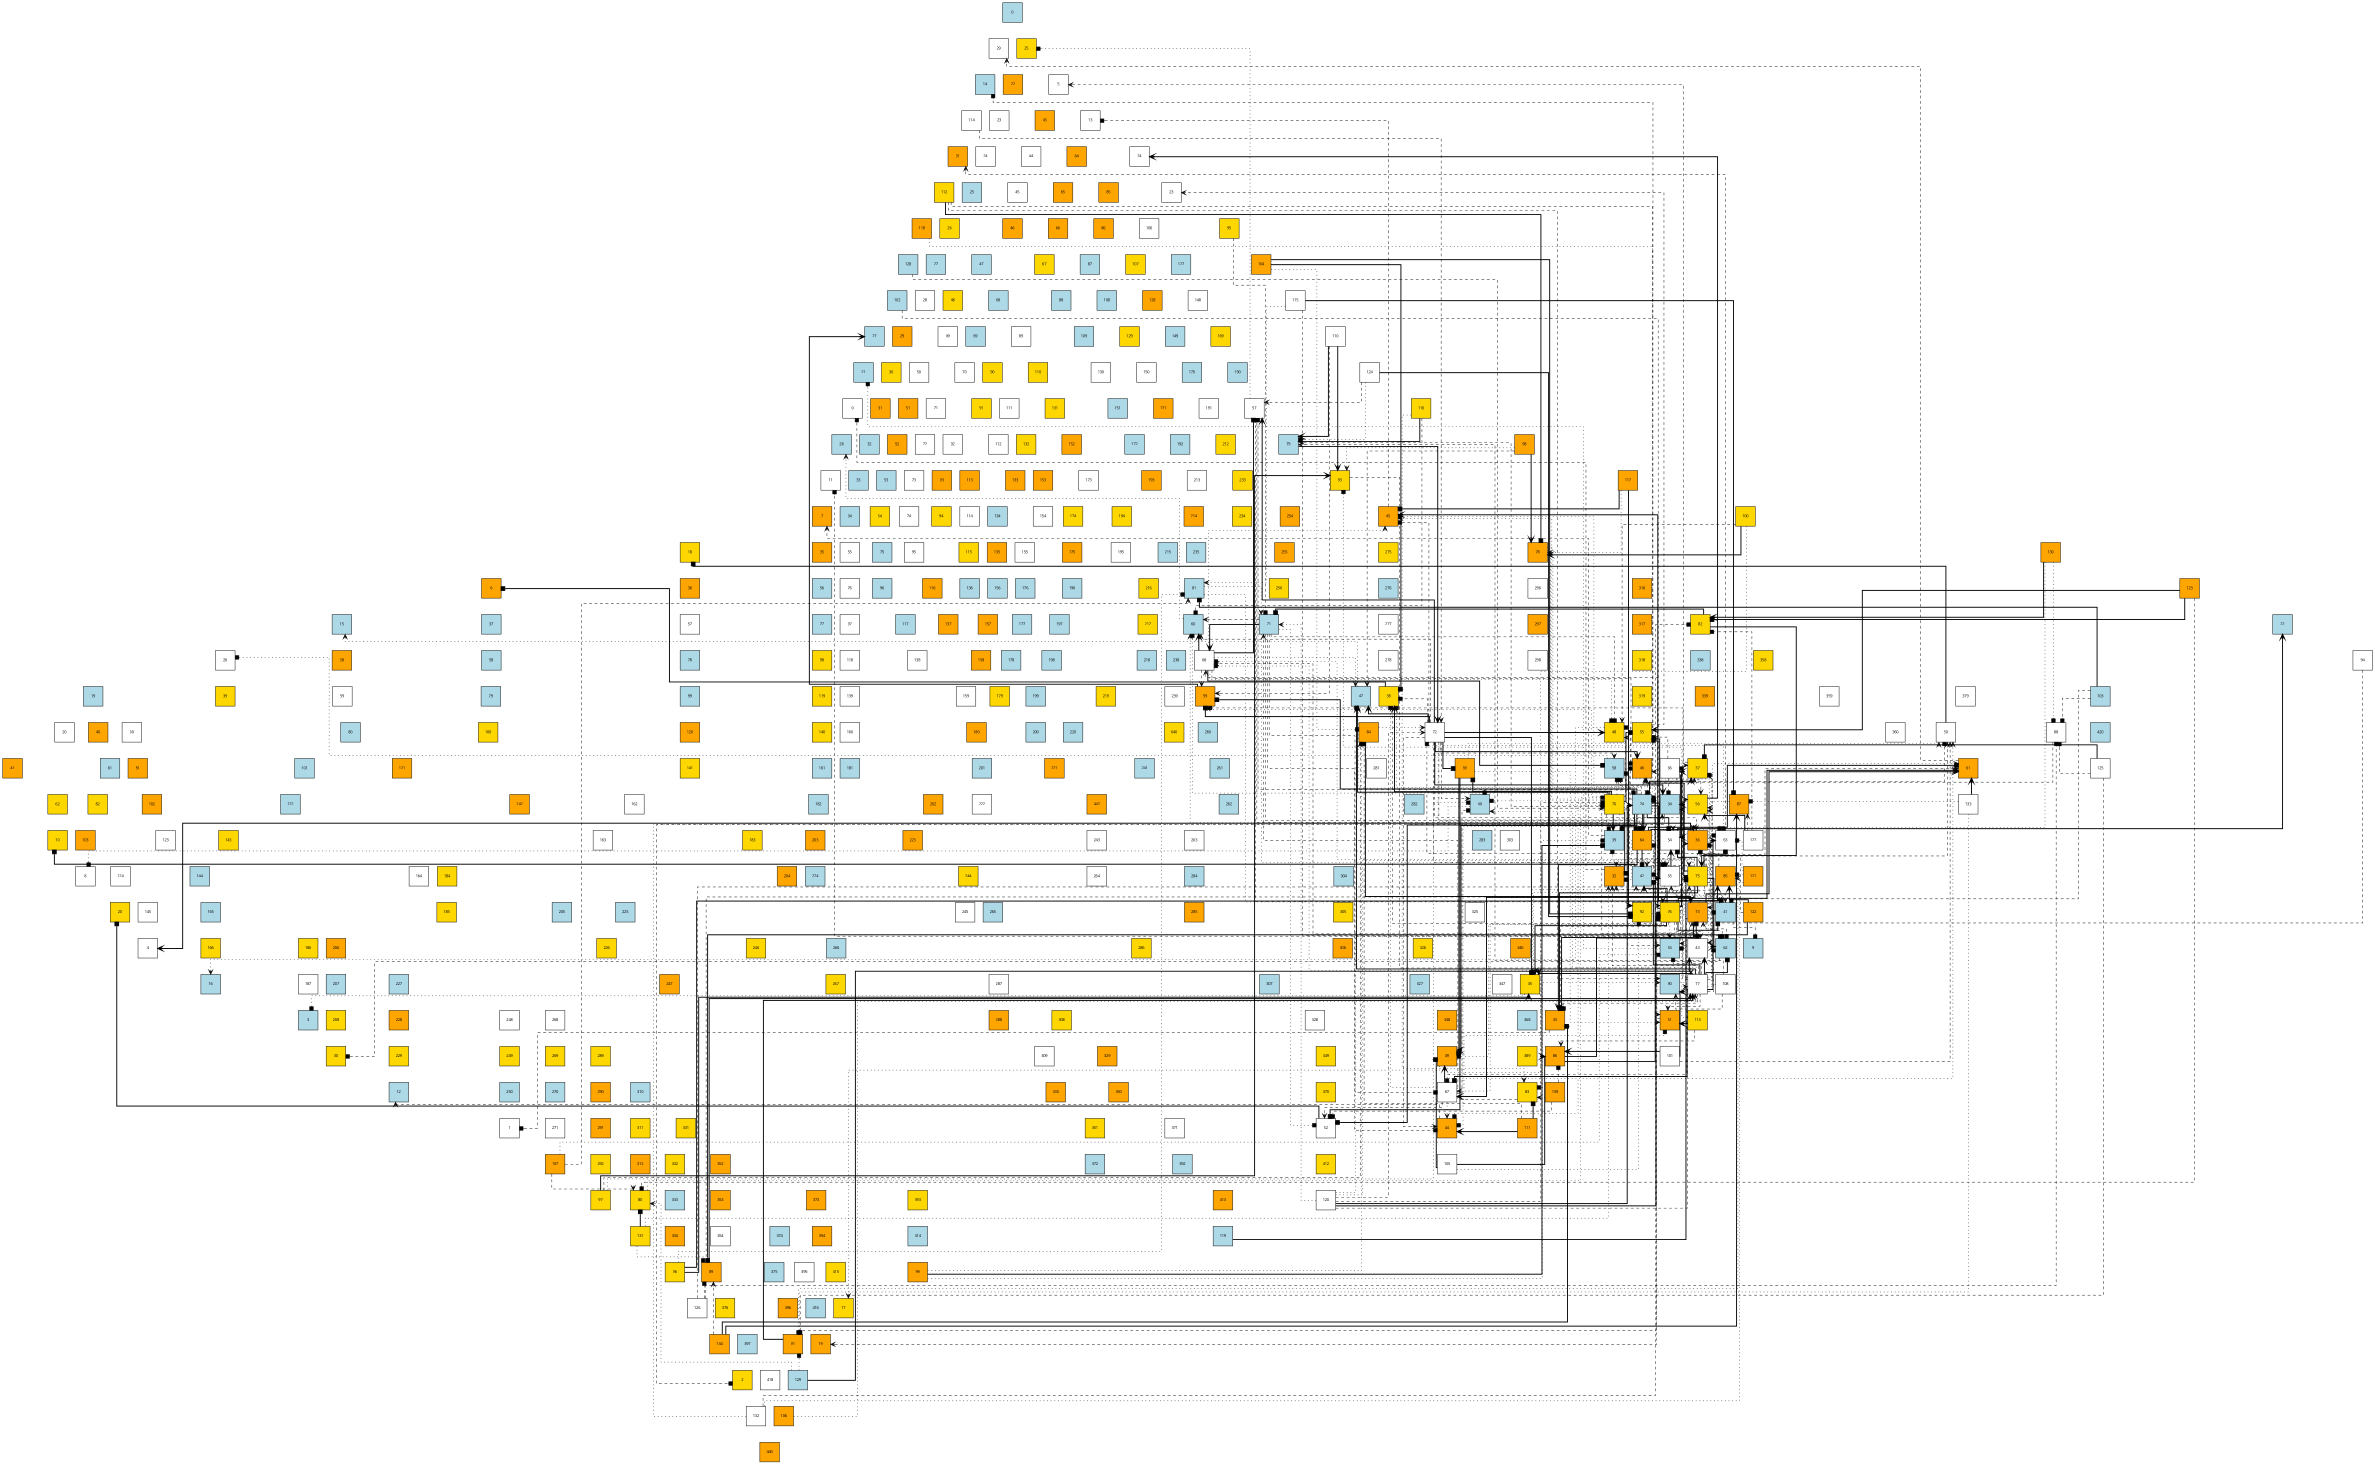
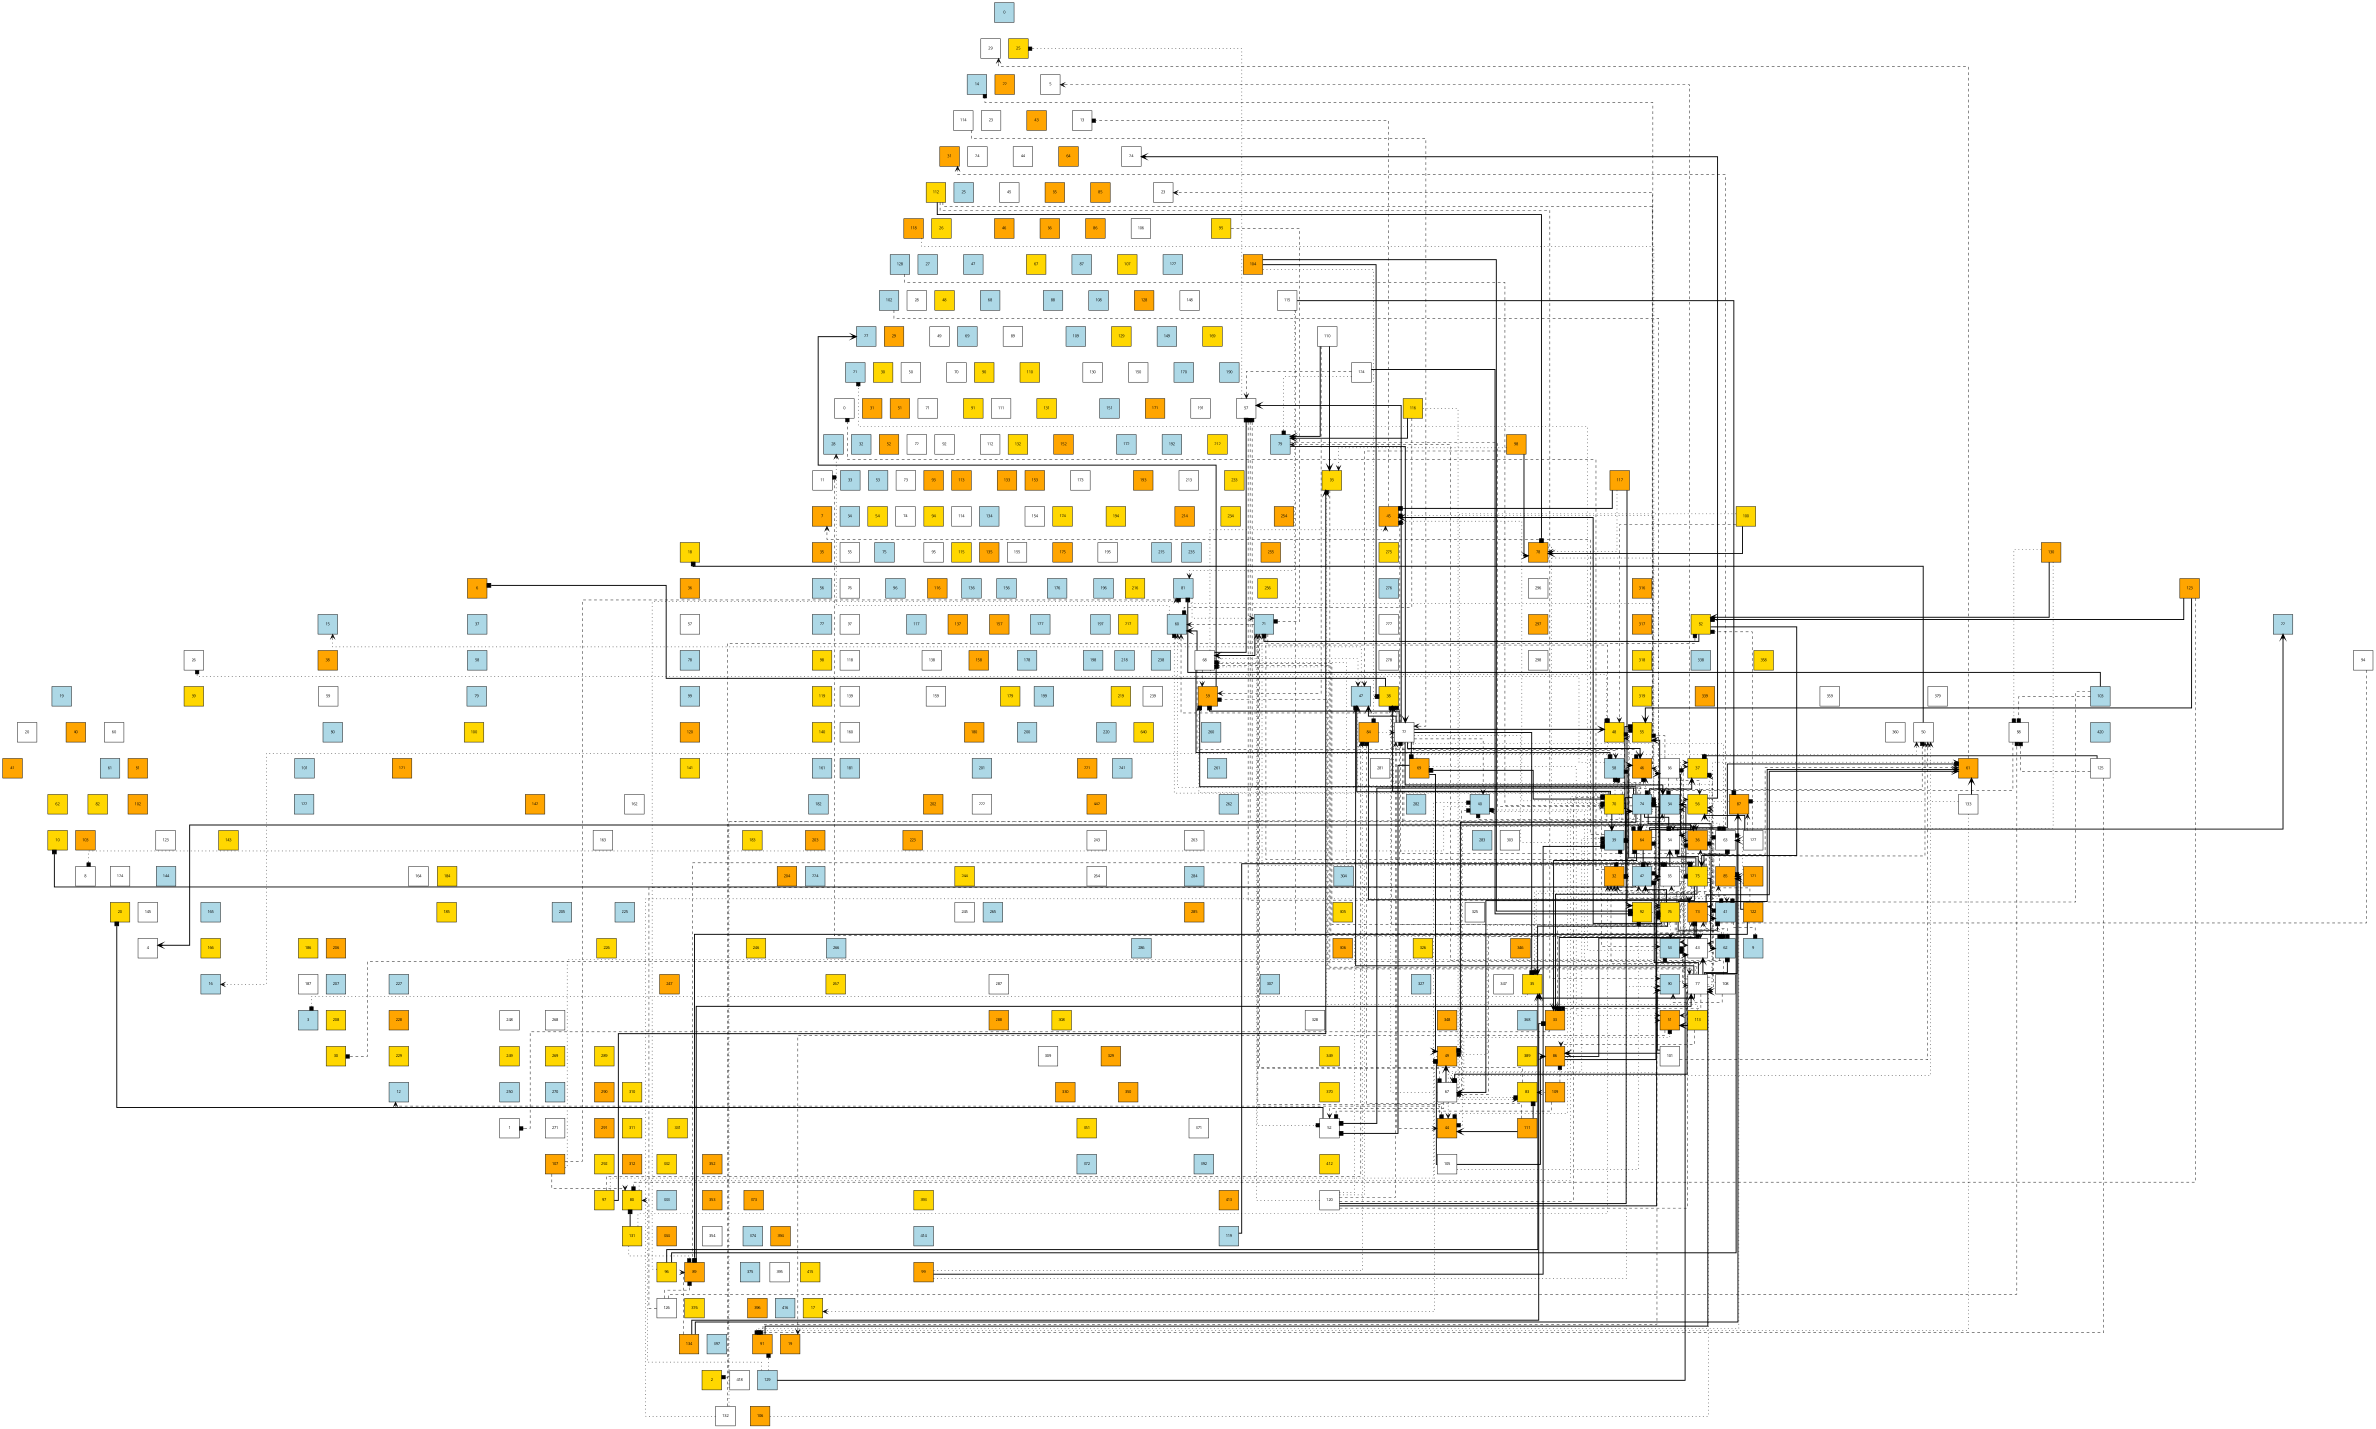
(1141, 948) -> (1141, 948)
(640, 1092) -> (632, 1092)
(770, 1452) -> none
